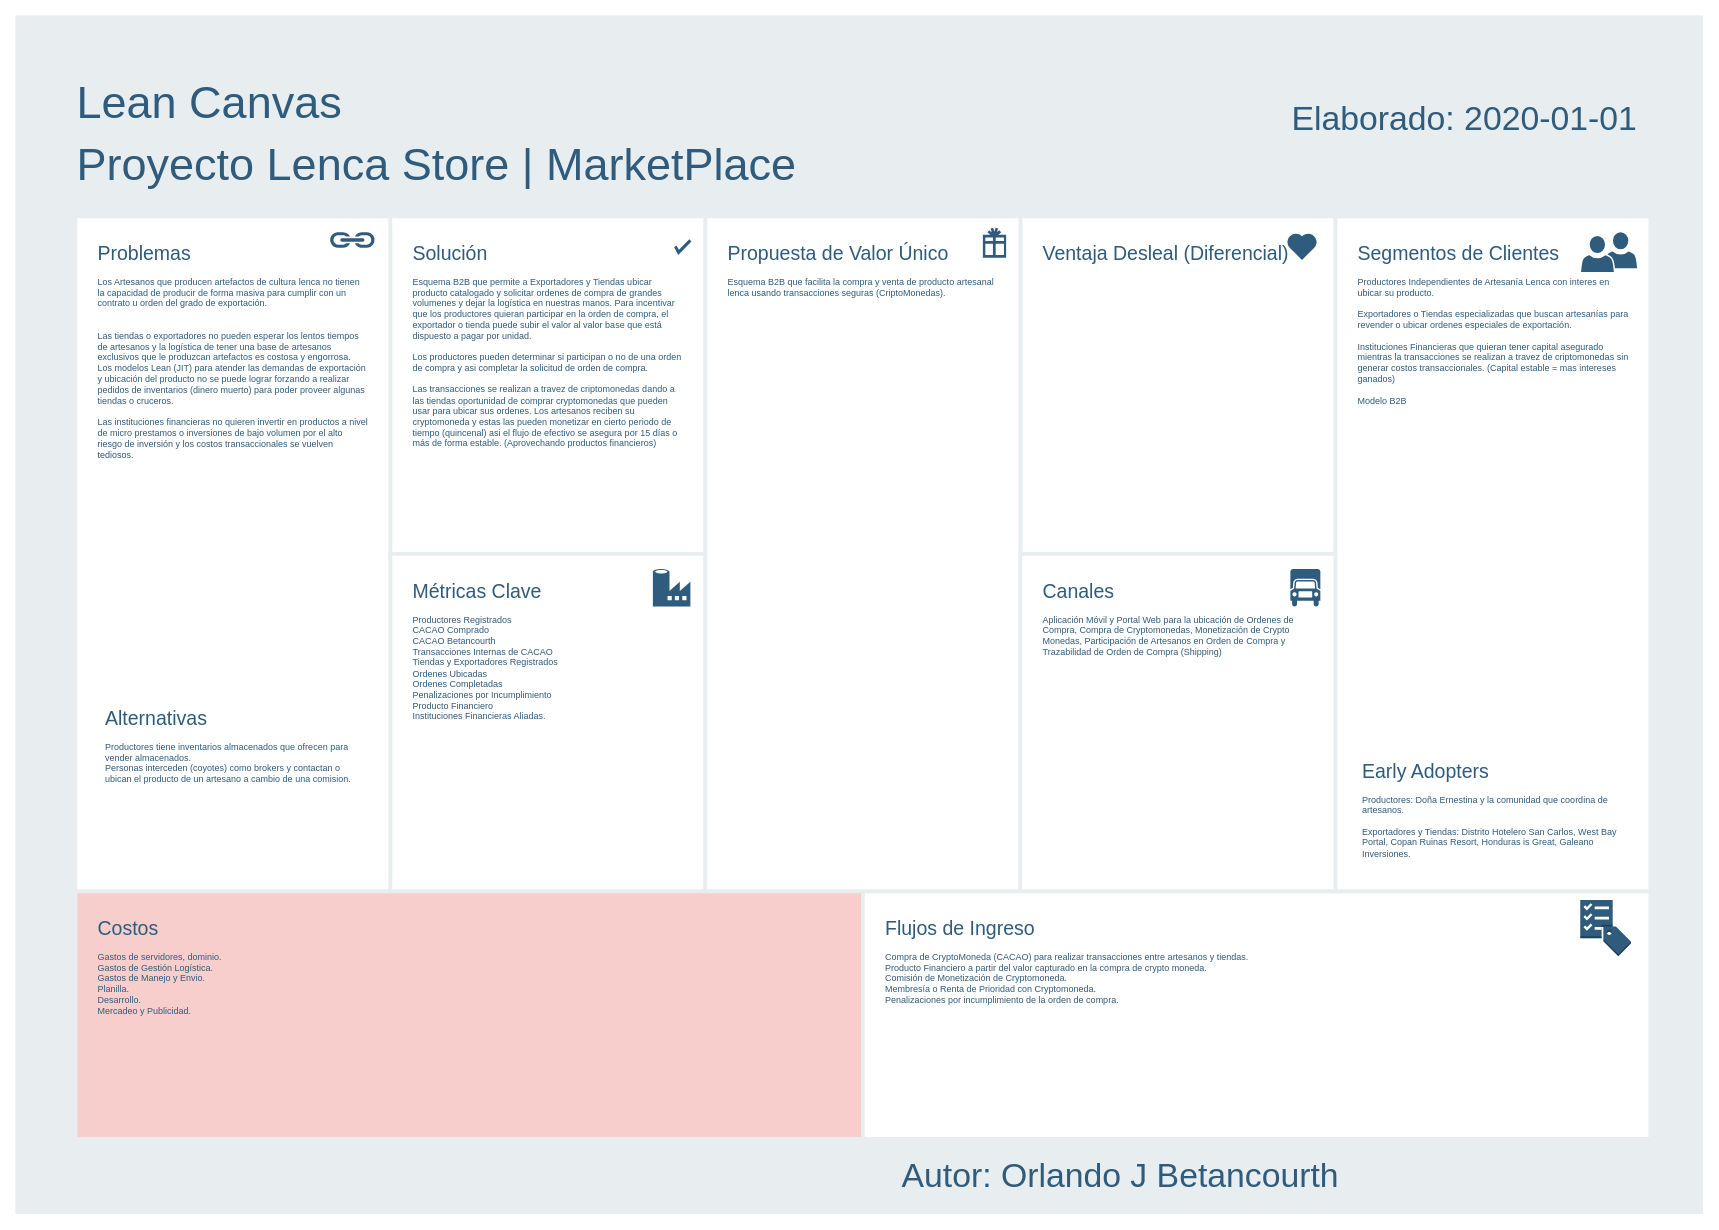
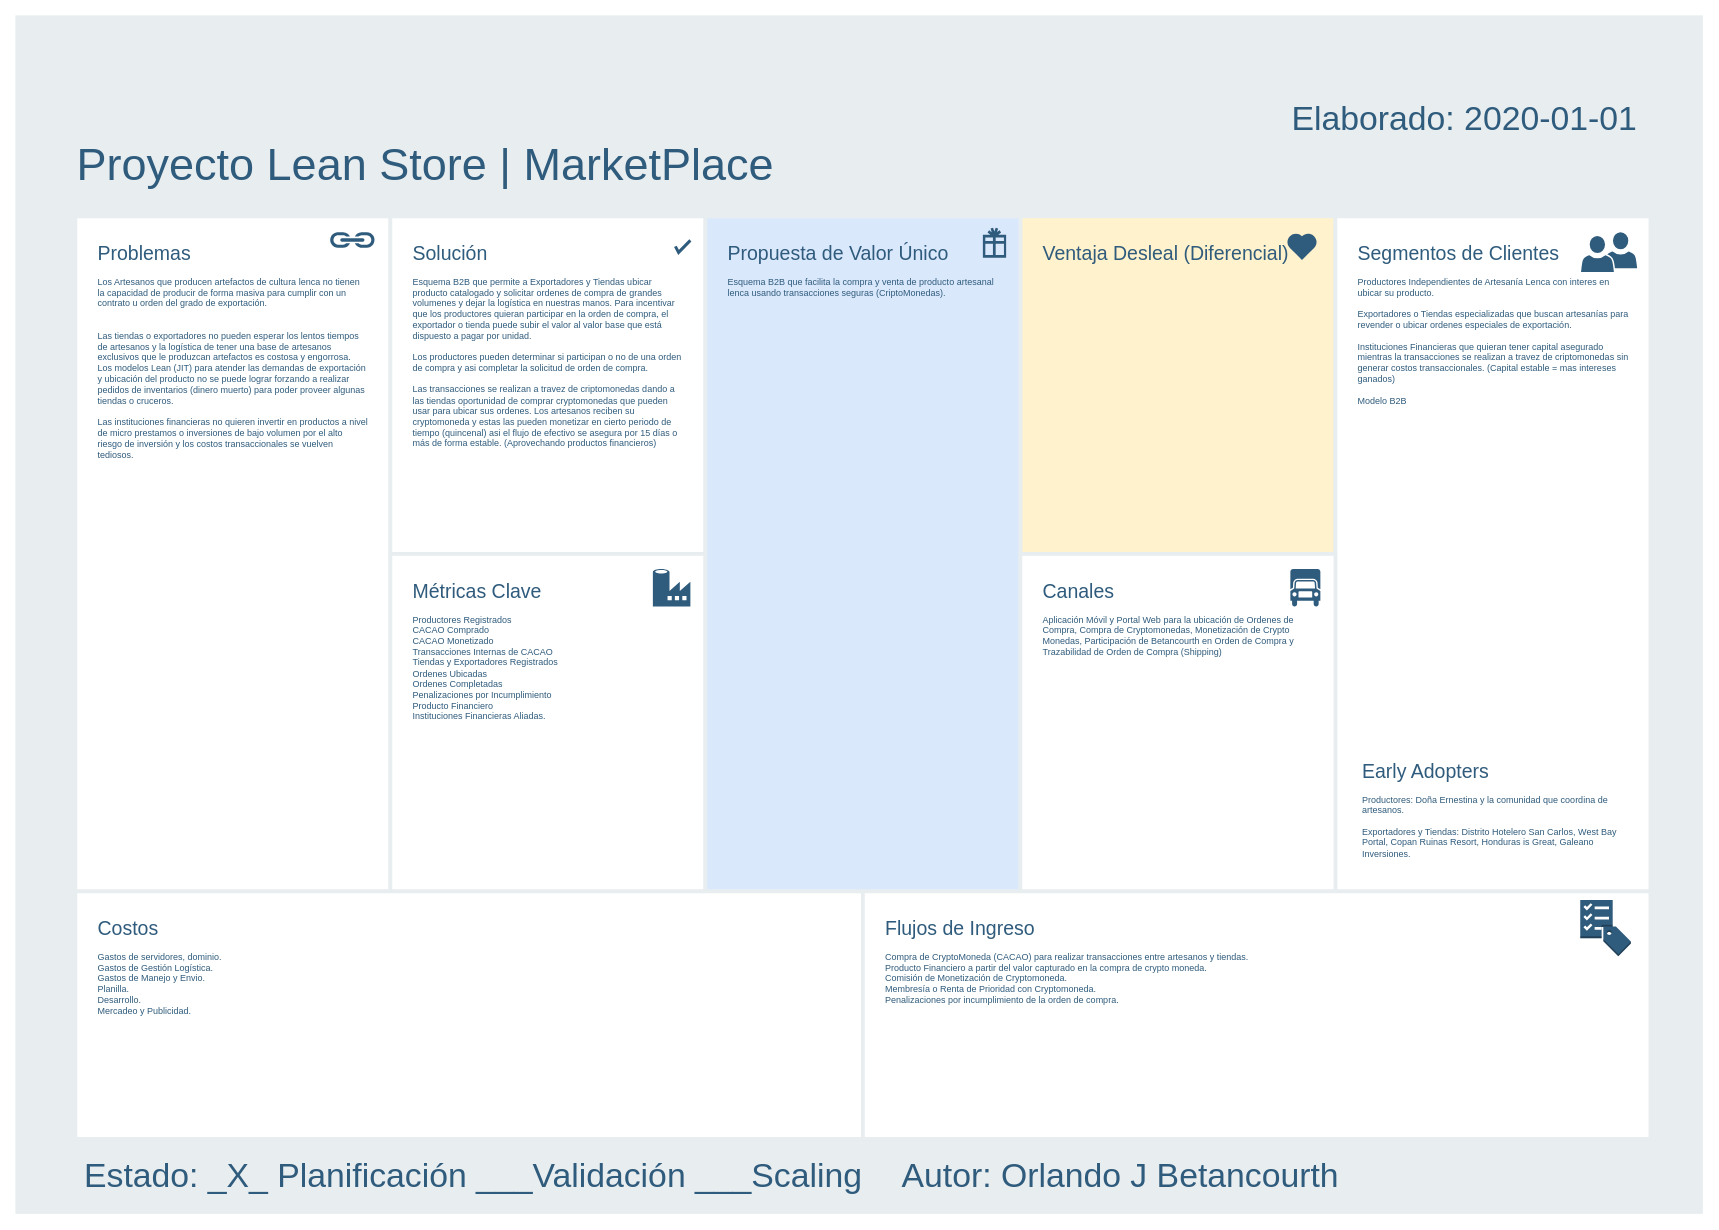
(214, 100) -> none
(470, 165) -> (458, 165)
(1178, 385) -> (1178, 385)
(863, 554) -> (863, 554)
(1179, 607) -> (1179, 607)
(493, 640) -> (493, 640)
(233, 783) -> none
(469, 1015) -> (469, 1015)
none -> (477, 1176)
